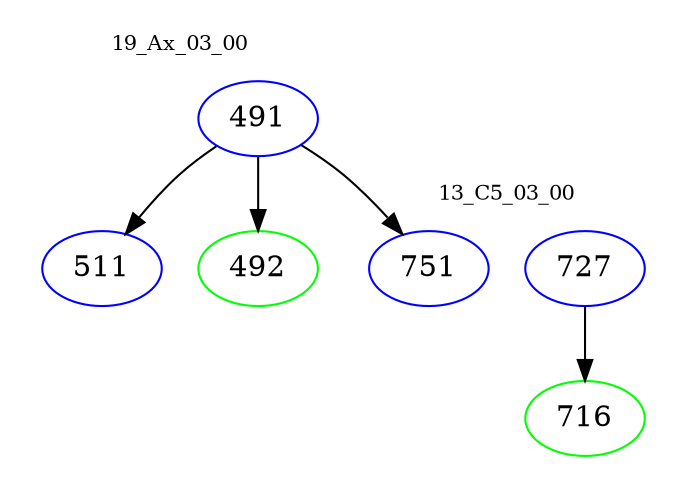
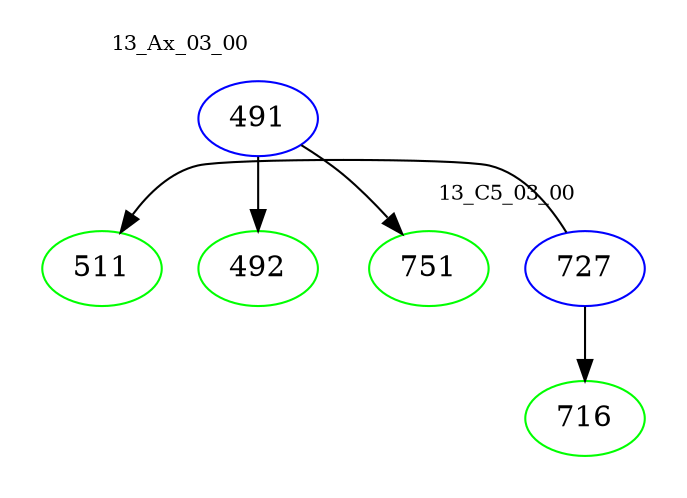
(180, 45) -> (180, 45)
(175, 179) -> (354, 160)
(102, 269) -> (102, 269)
(429, 269) -> (429, 269)
